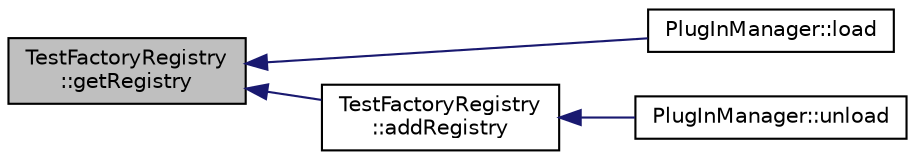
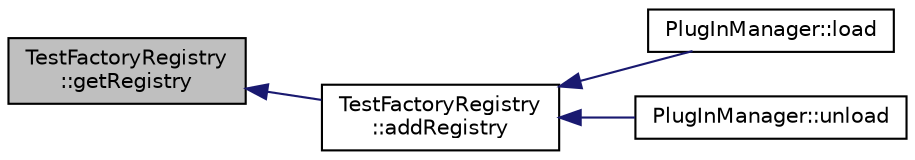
(457, 50) -> (636, 66)
